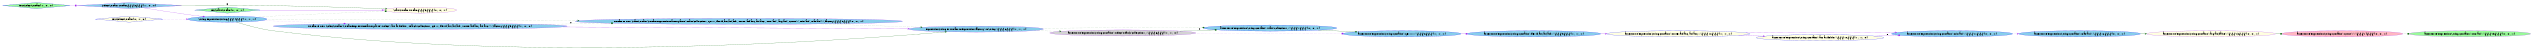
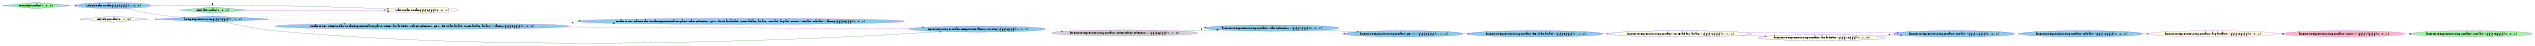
(129, 6) -> (114, 6)
(227, 19) -> (213, 19)
